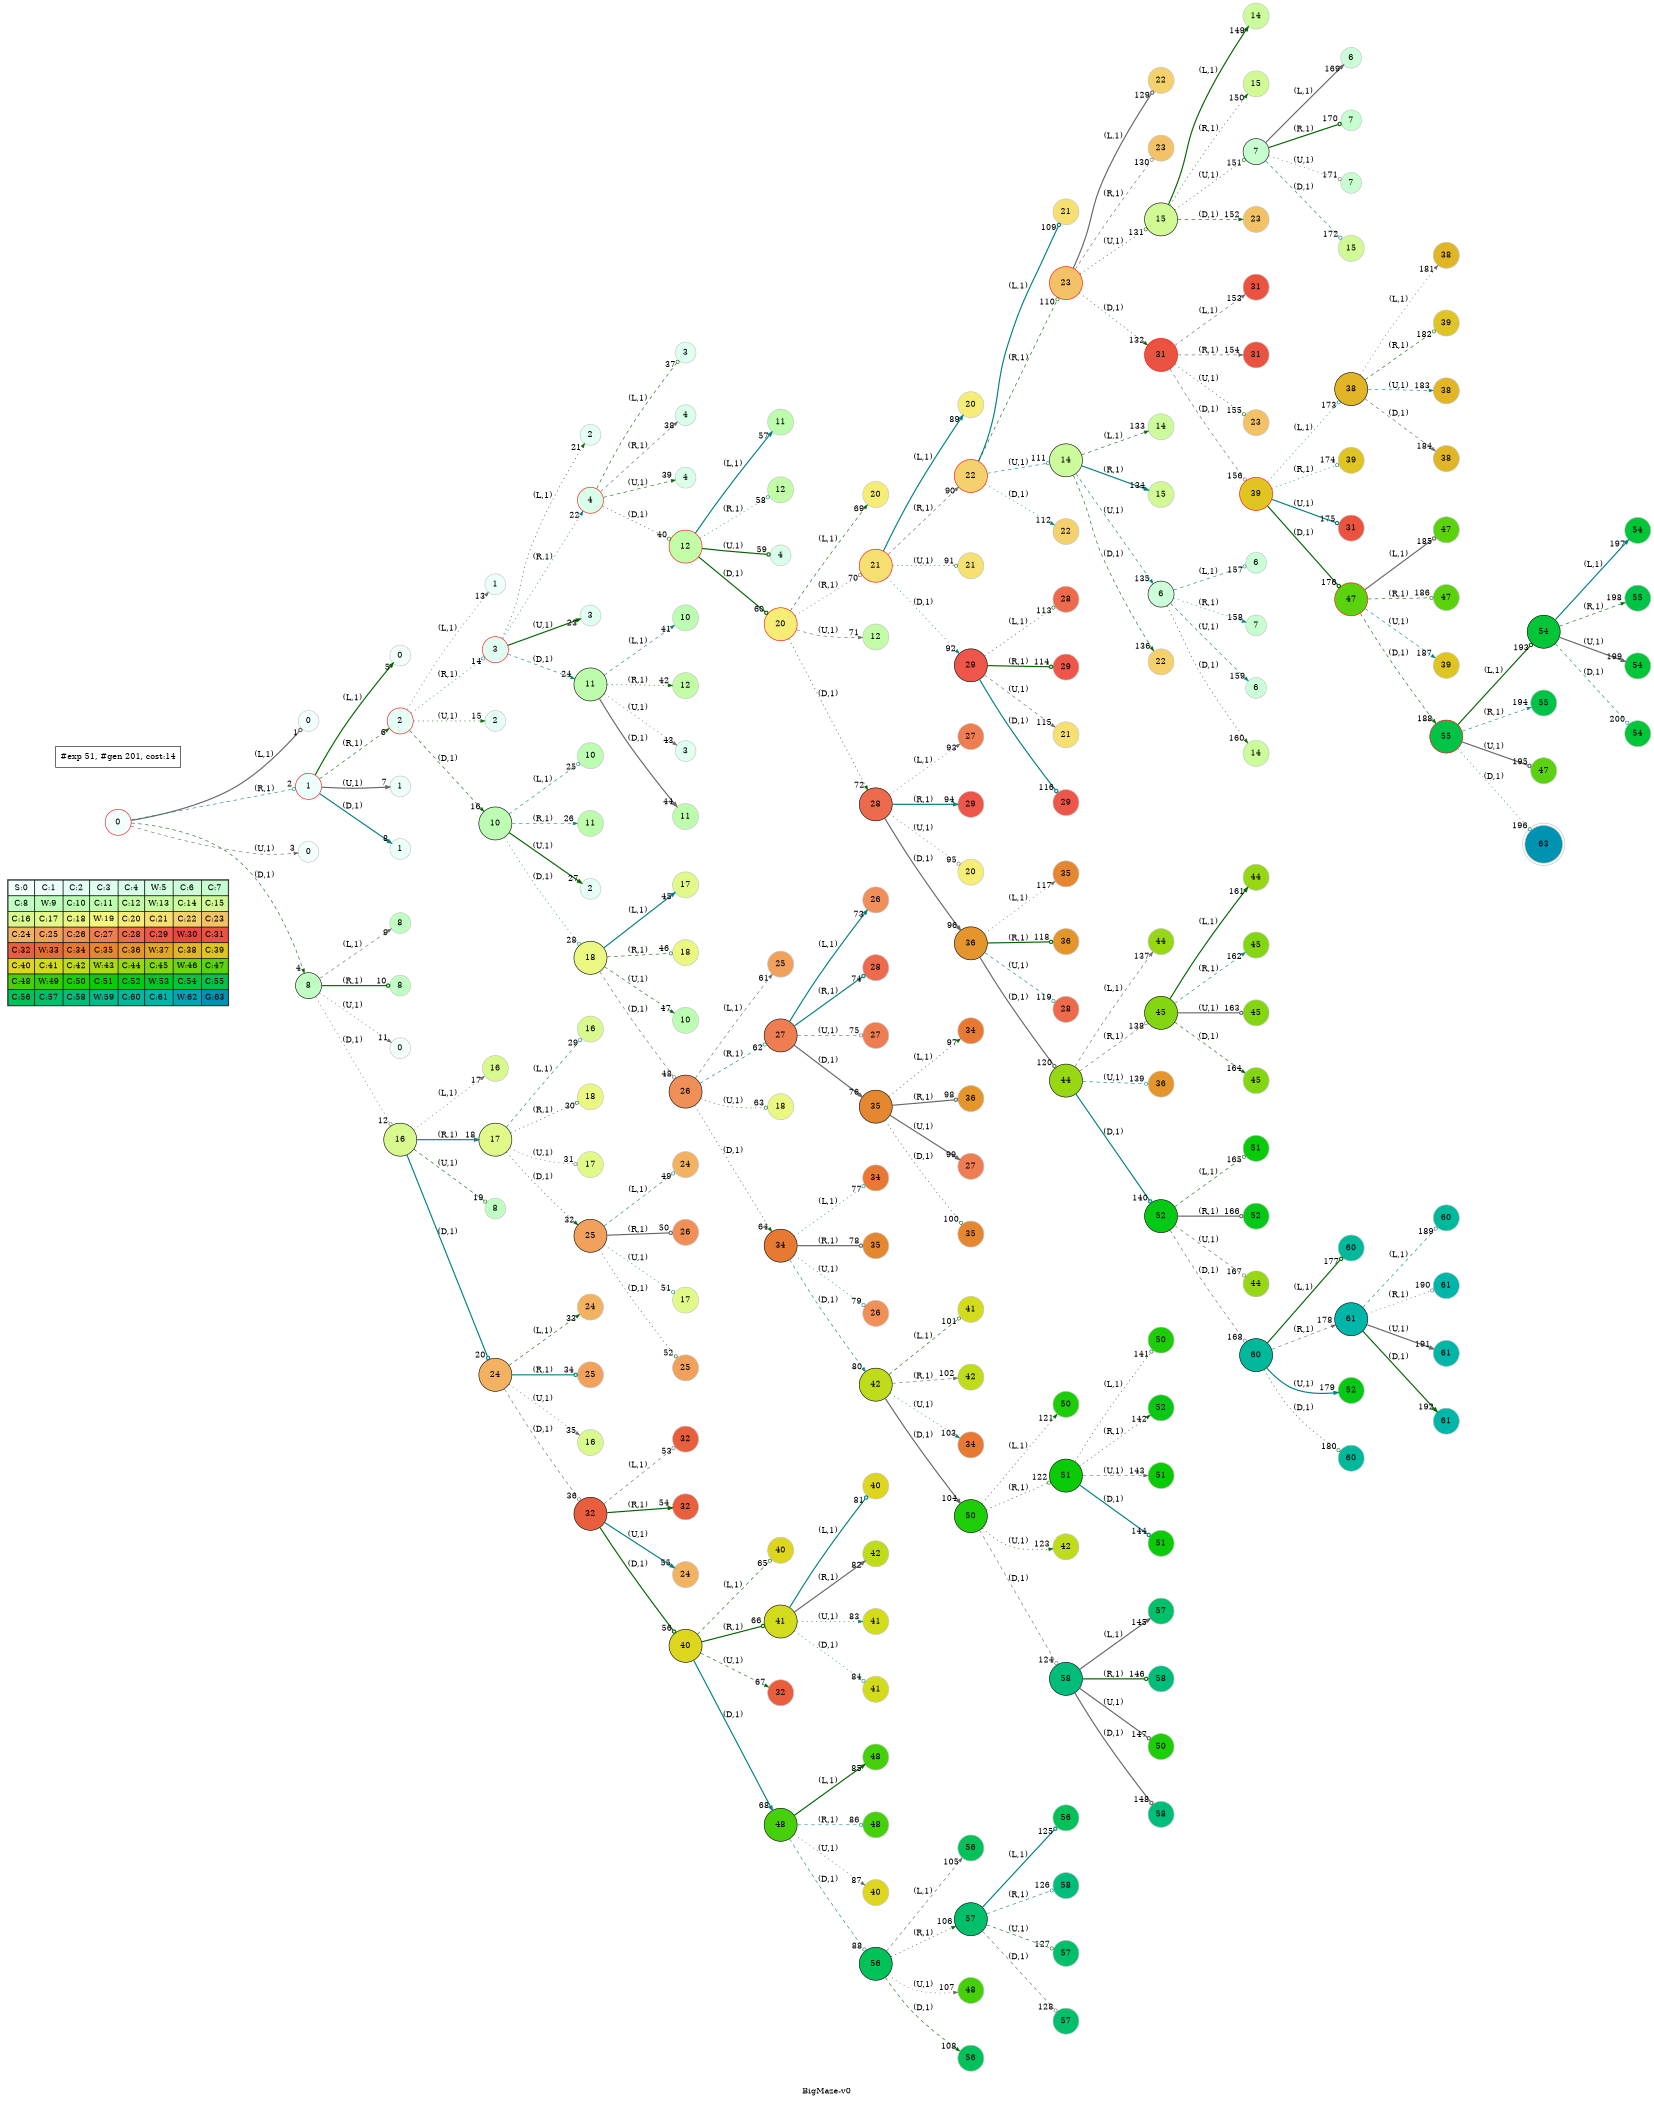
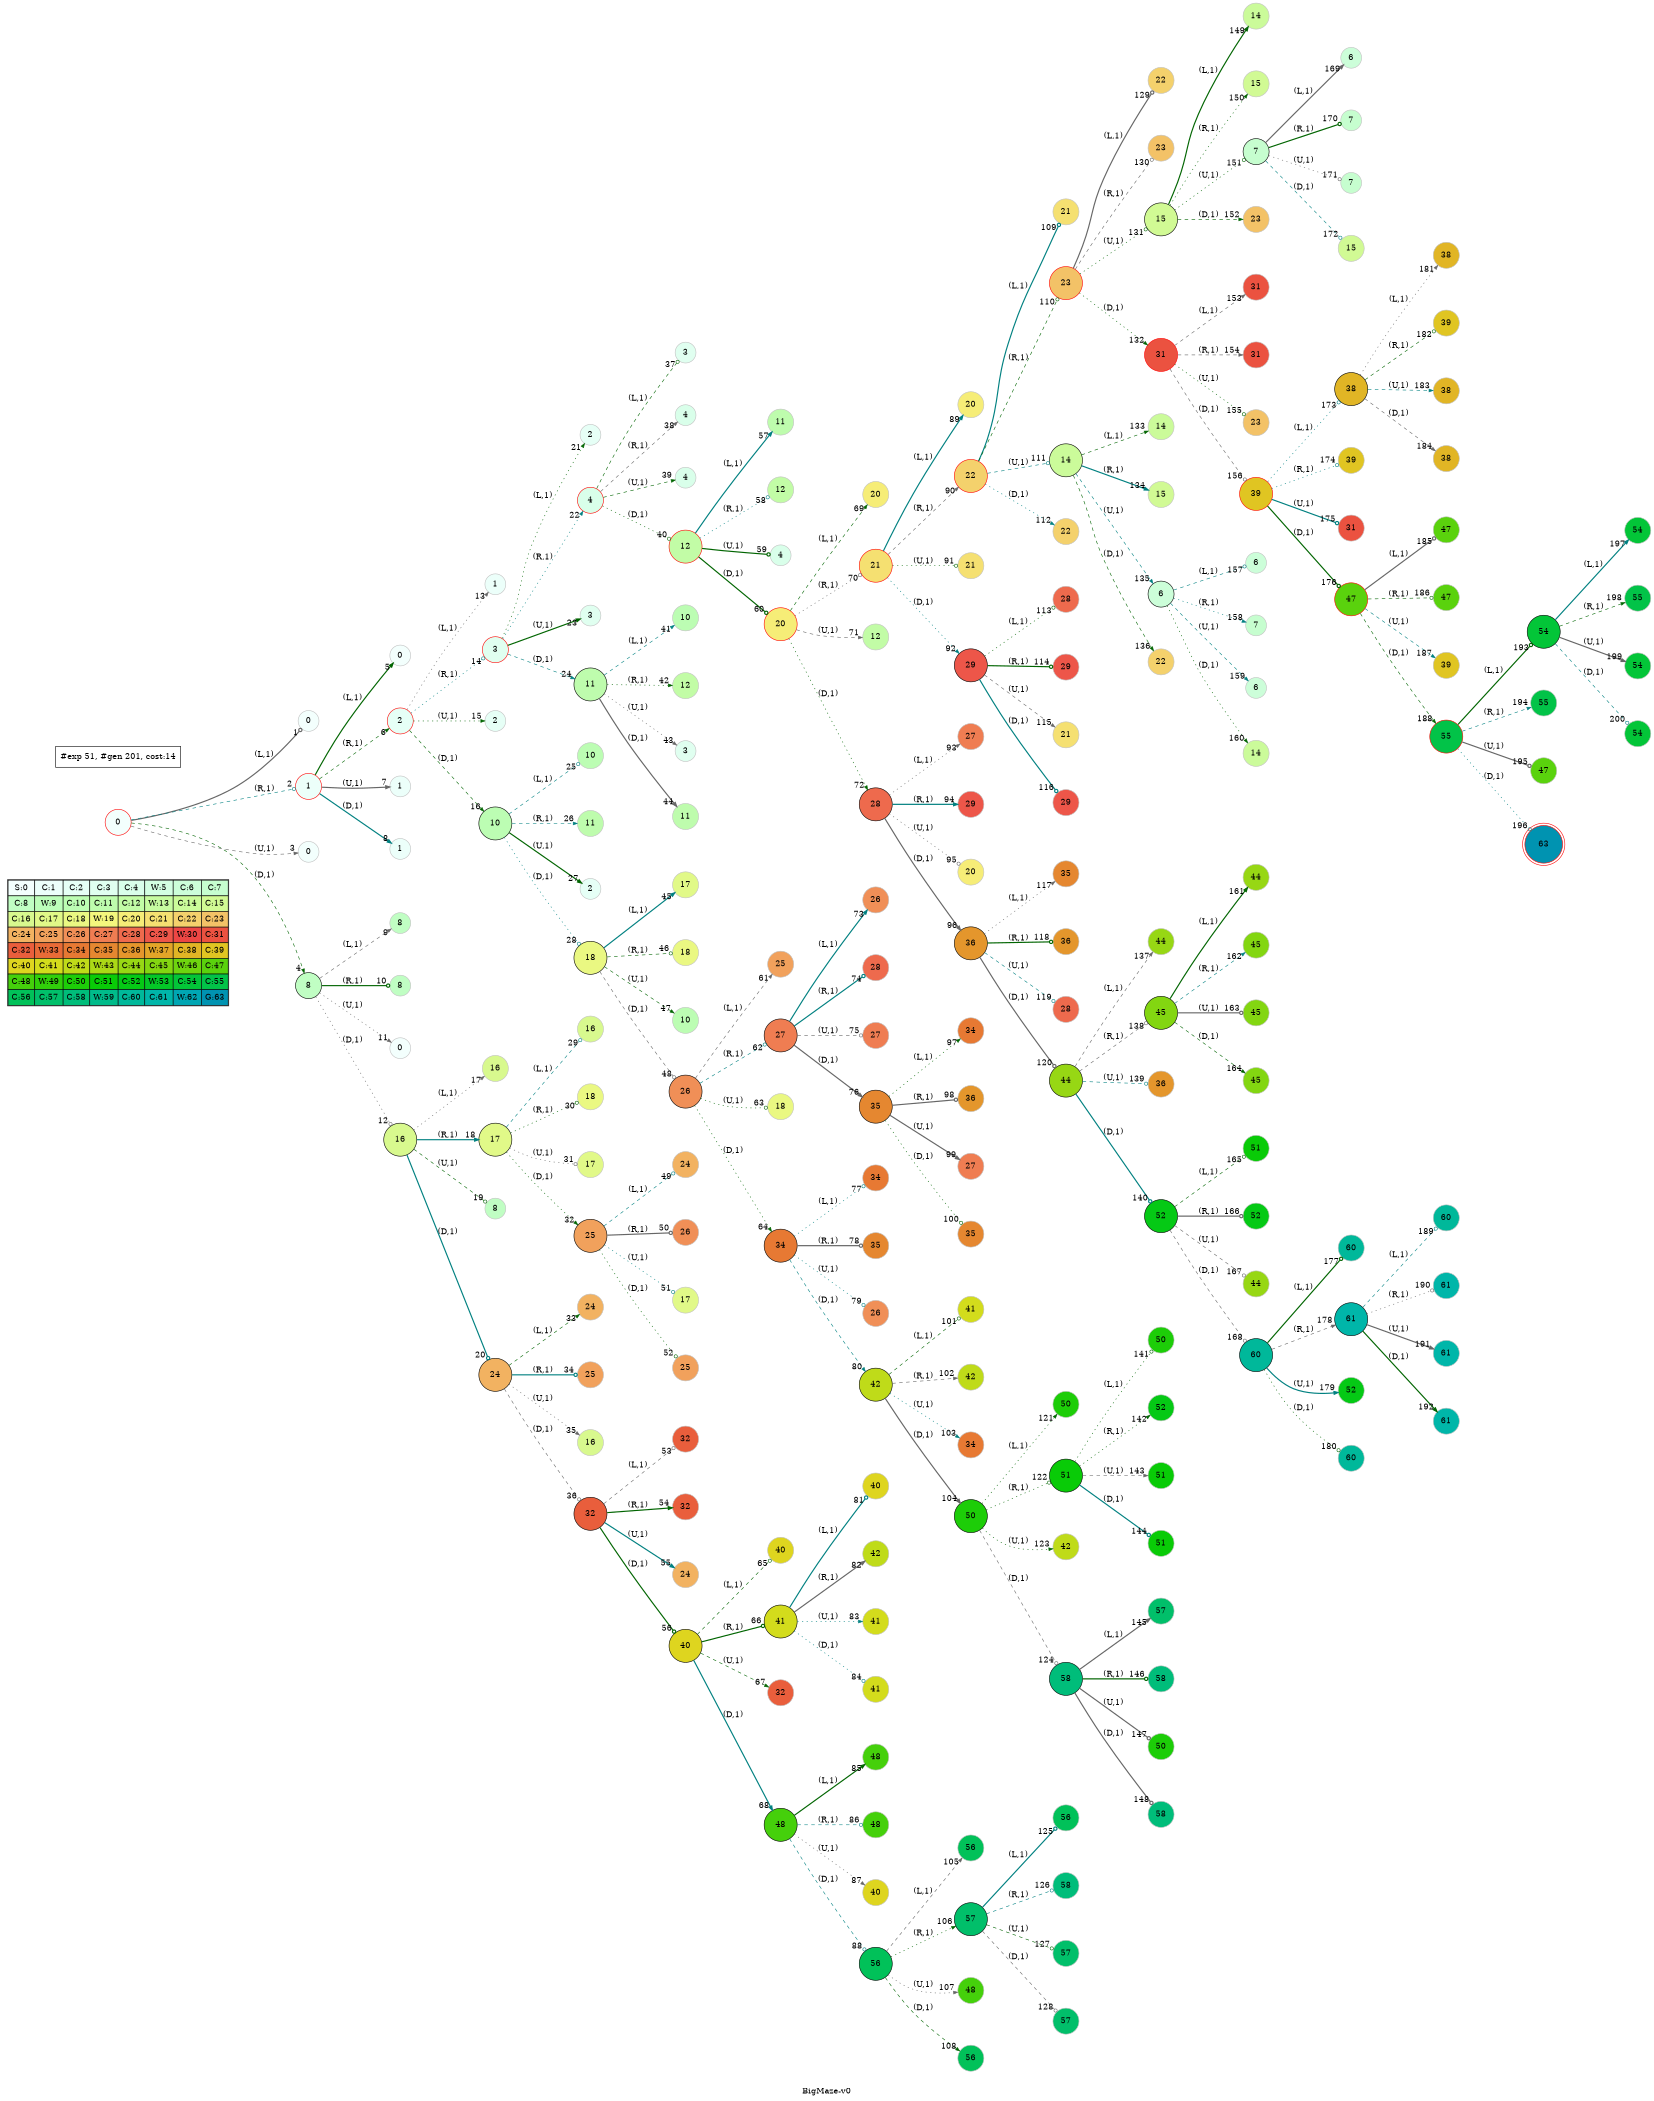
(1544, 844) -> (1544, 844)
